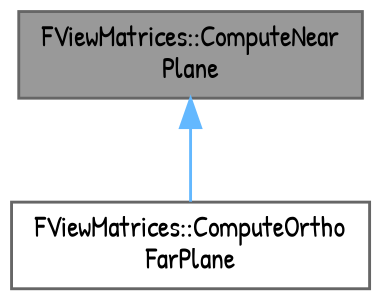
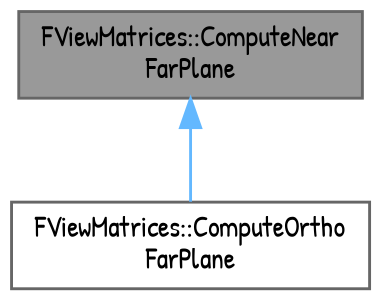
(191, 55) -> (191, 55)
